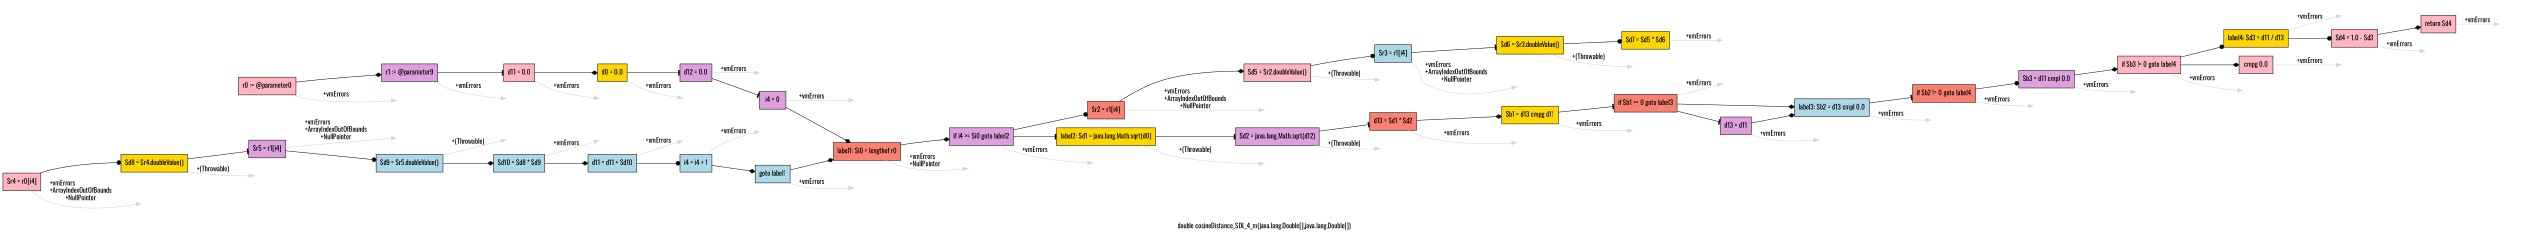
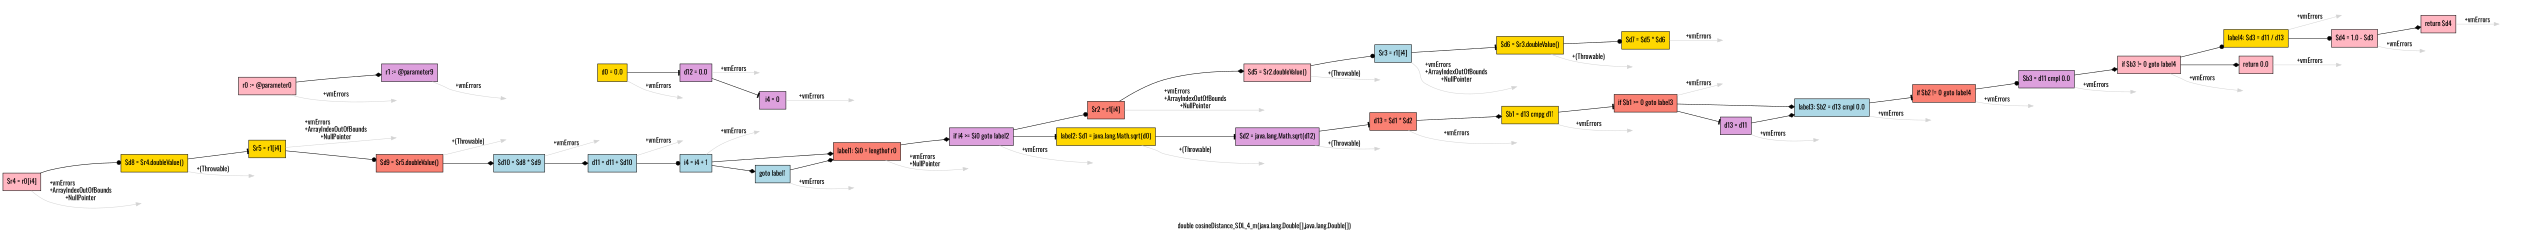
(2256, 65) -> (2256, 65)
(519, 73) -> none
(816, 124) -> (770, 158)
(267, 149) -> (267, 149)
(410, 163) -> (410, 163)
